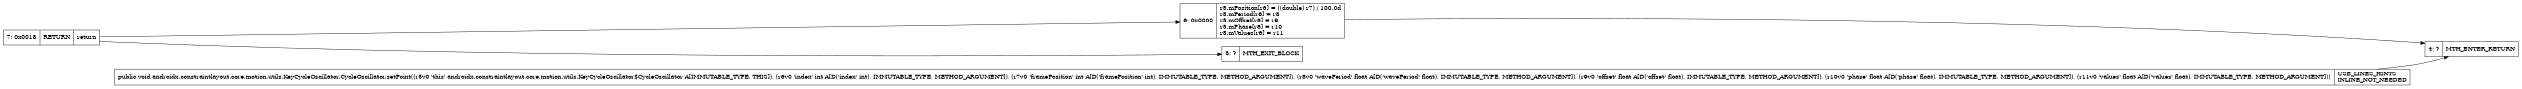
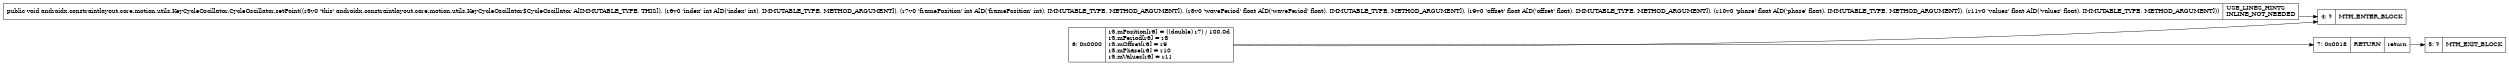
(638, 29) -> (1771, 45)
(2480, 49) -> (2371, 17)
